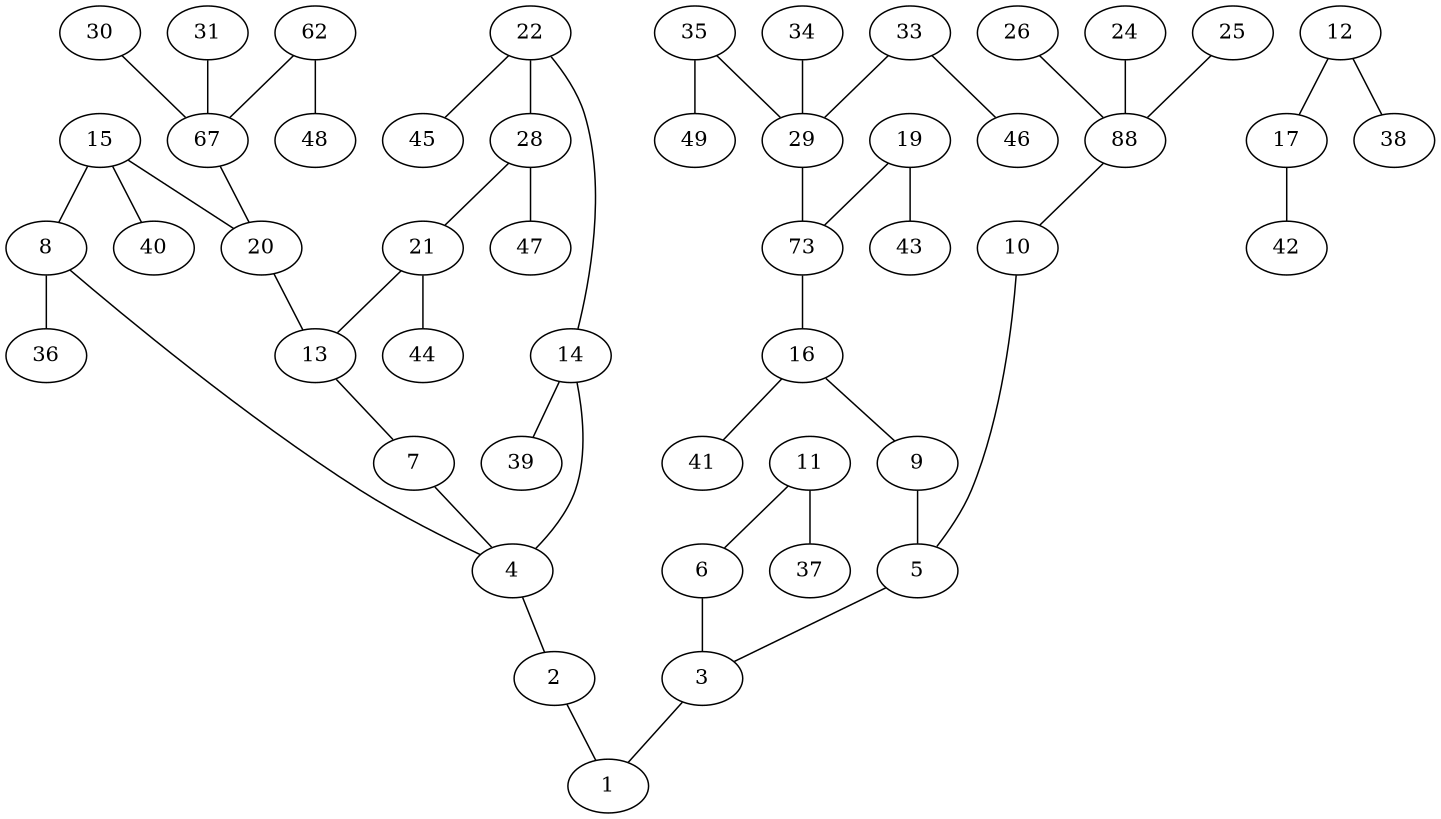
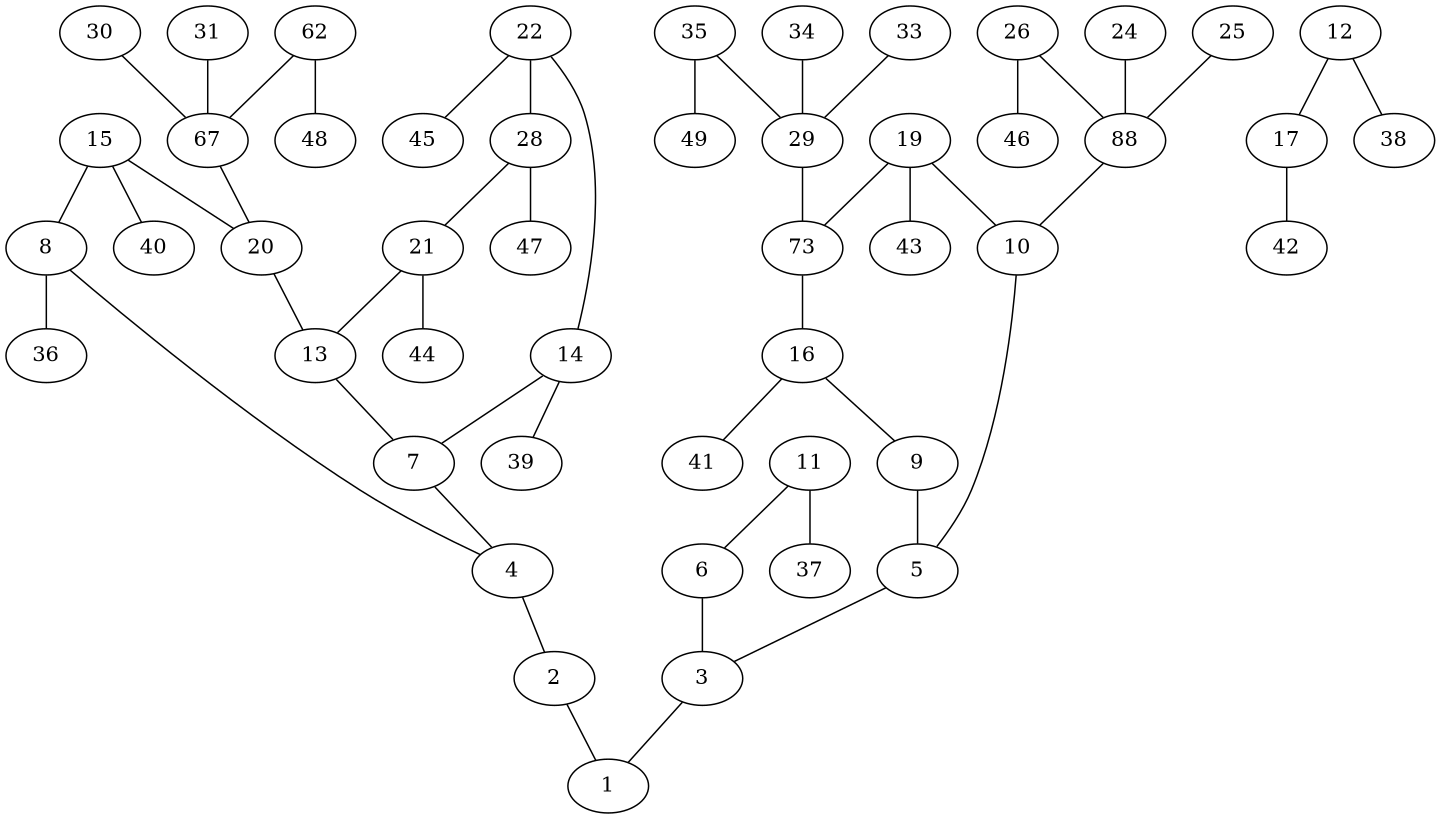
(964, 87) -> (1018, 87)
none -> (964, 194)
(580, 472) -> (492, 410)
